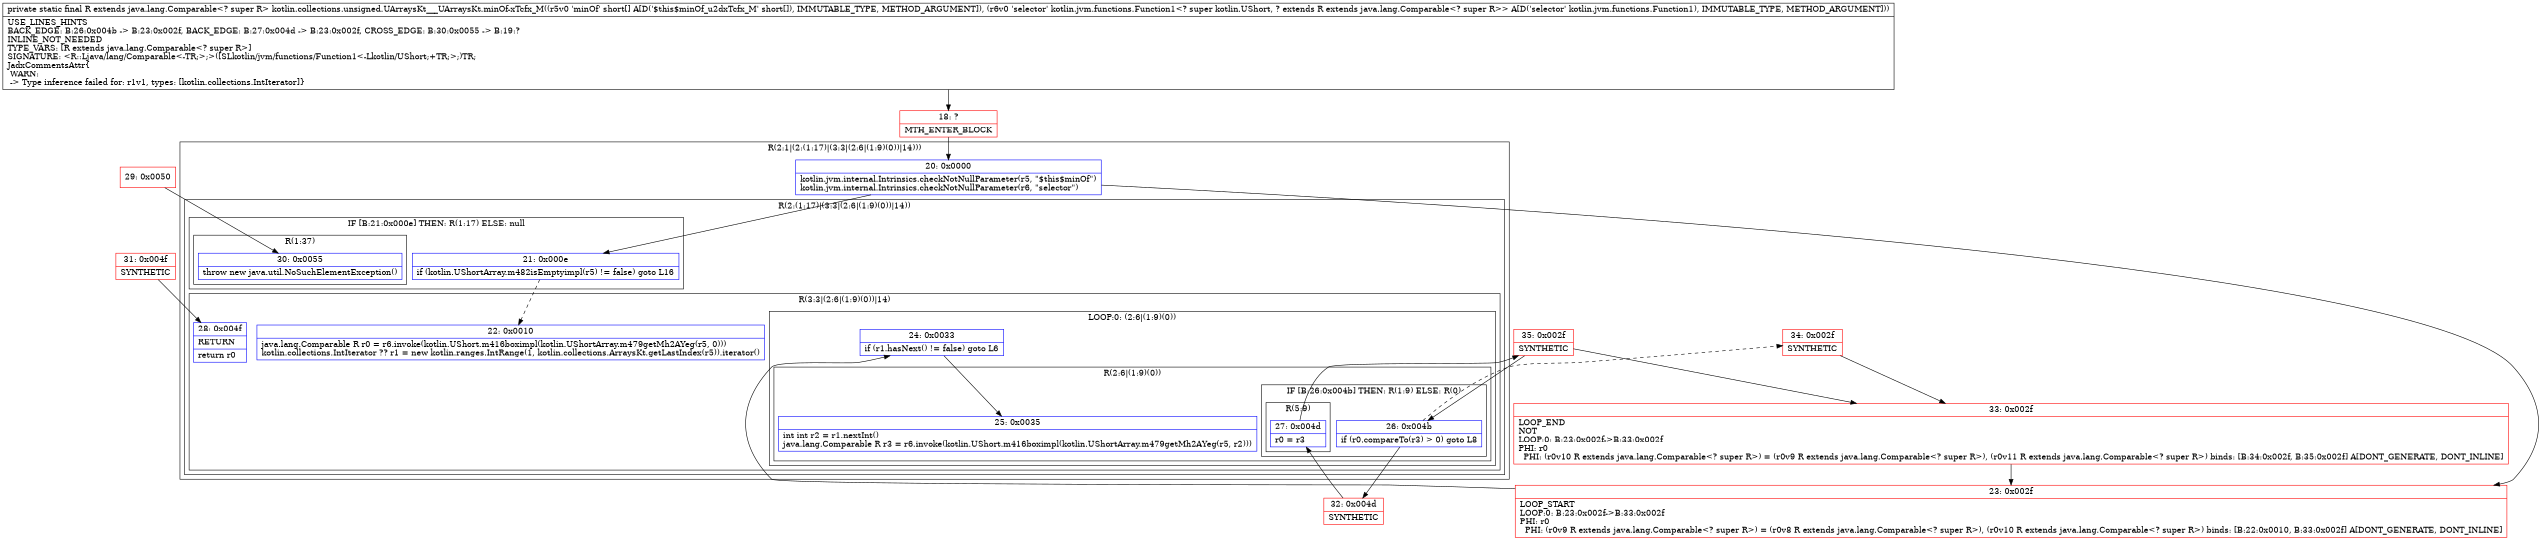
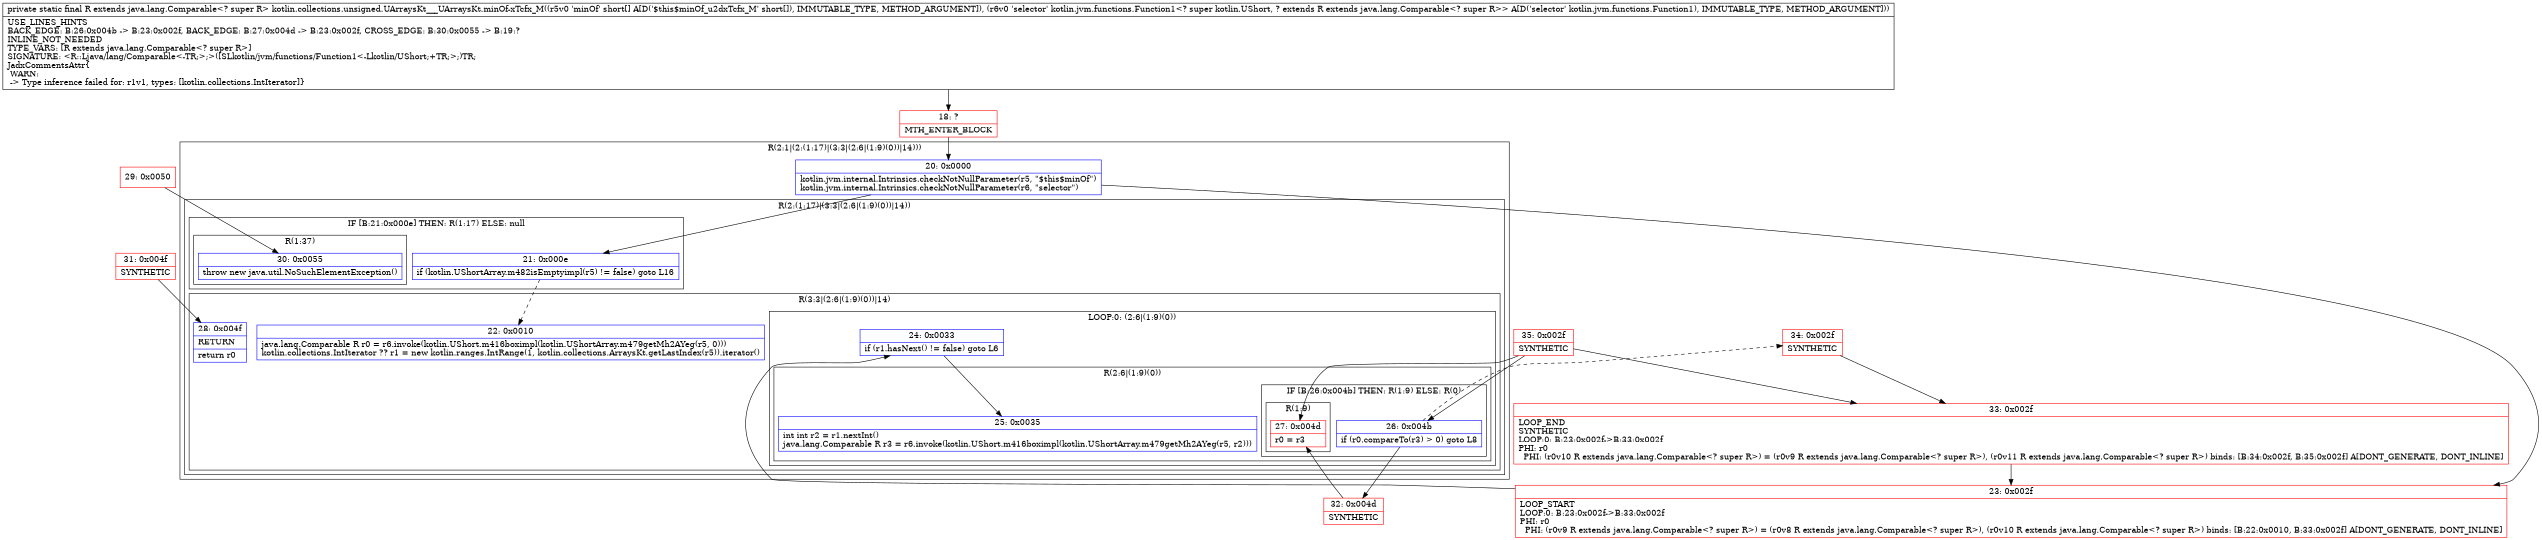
(1409, 364) -> (1408, 364)
(1298, 409) -> (1298, 409)
(1528, 431) -> (1544, 431)
(1298, 434) -> (1298, 434)
